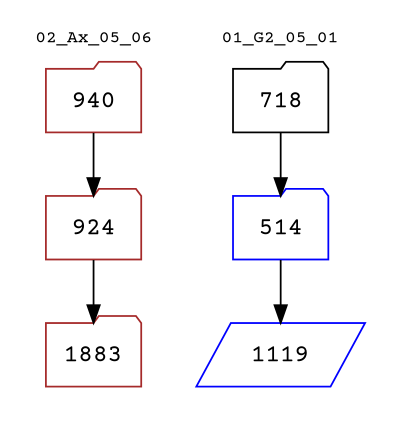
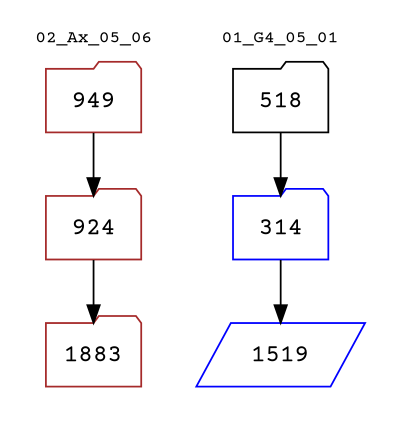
(281, 38) -> (281, 38)
(94, 101) -> (94, 101)
(281, 101) -> (281, 101)
(281, 228) -> (281, 228)
(281, 355) -> (281, 355)
